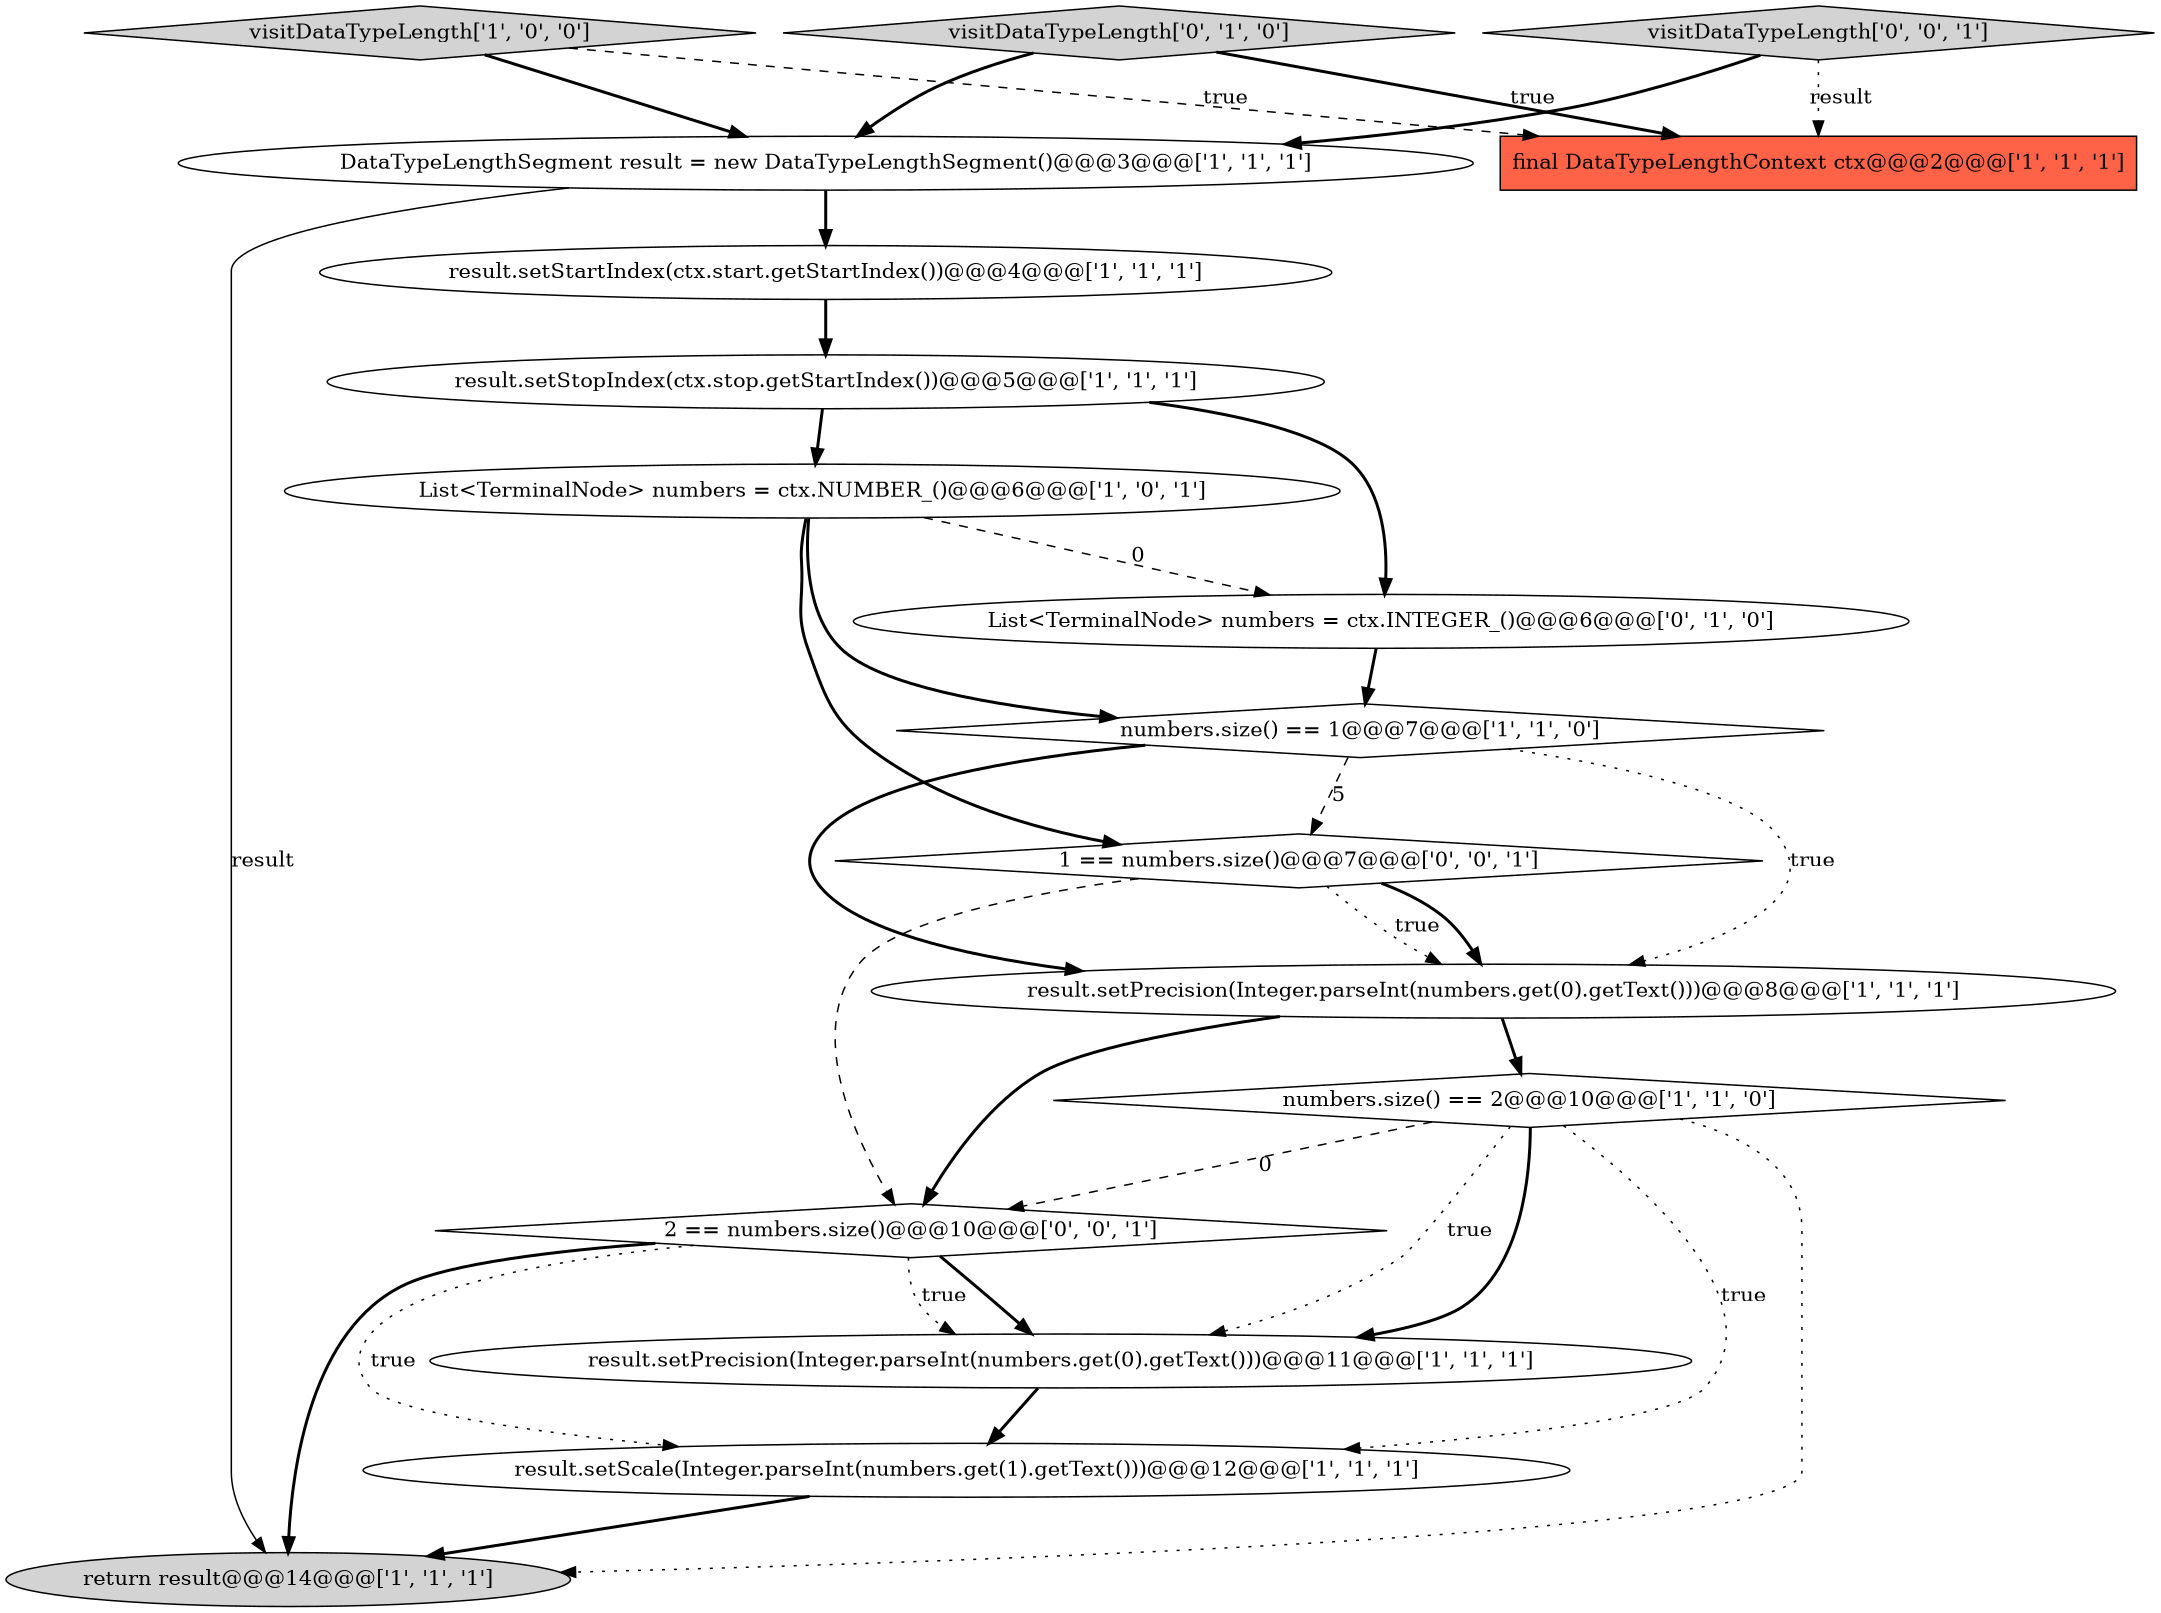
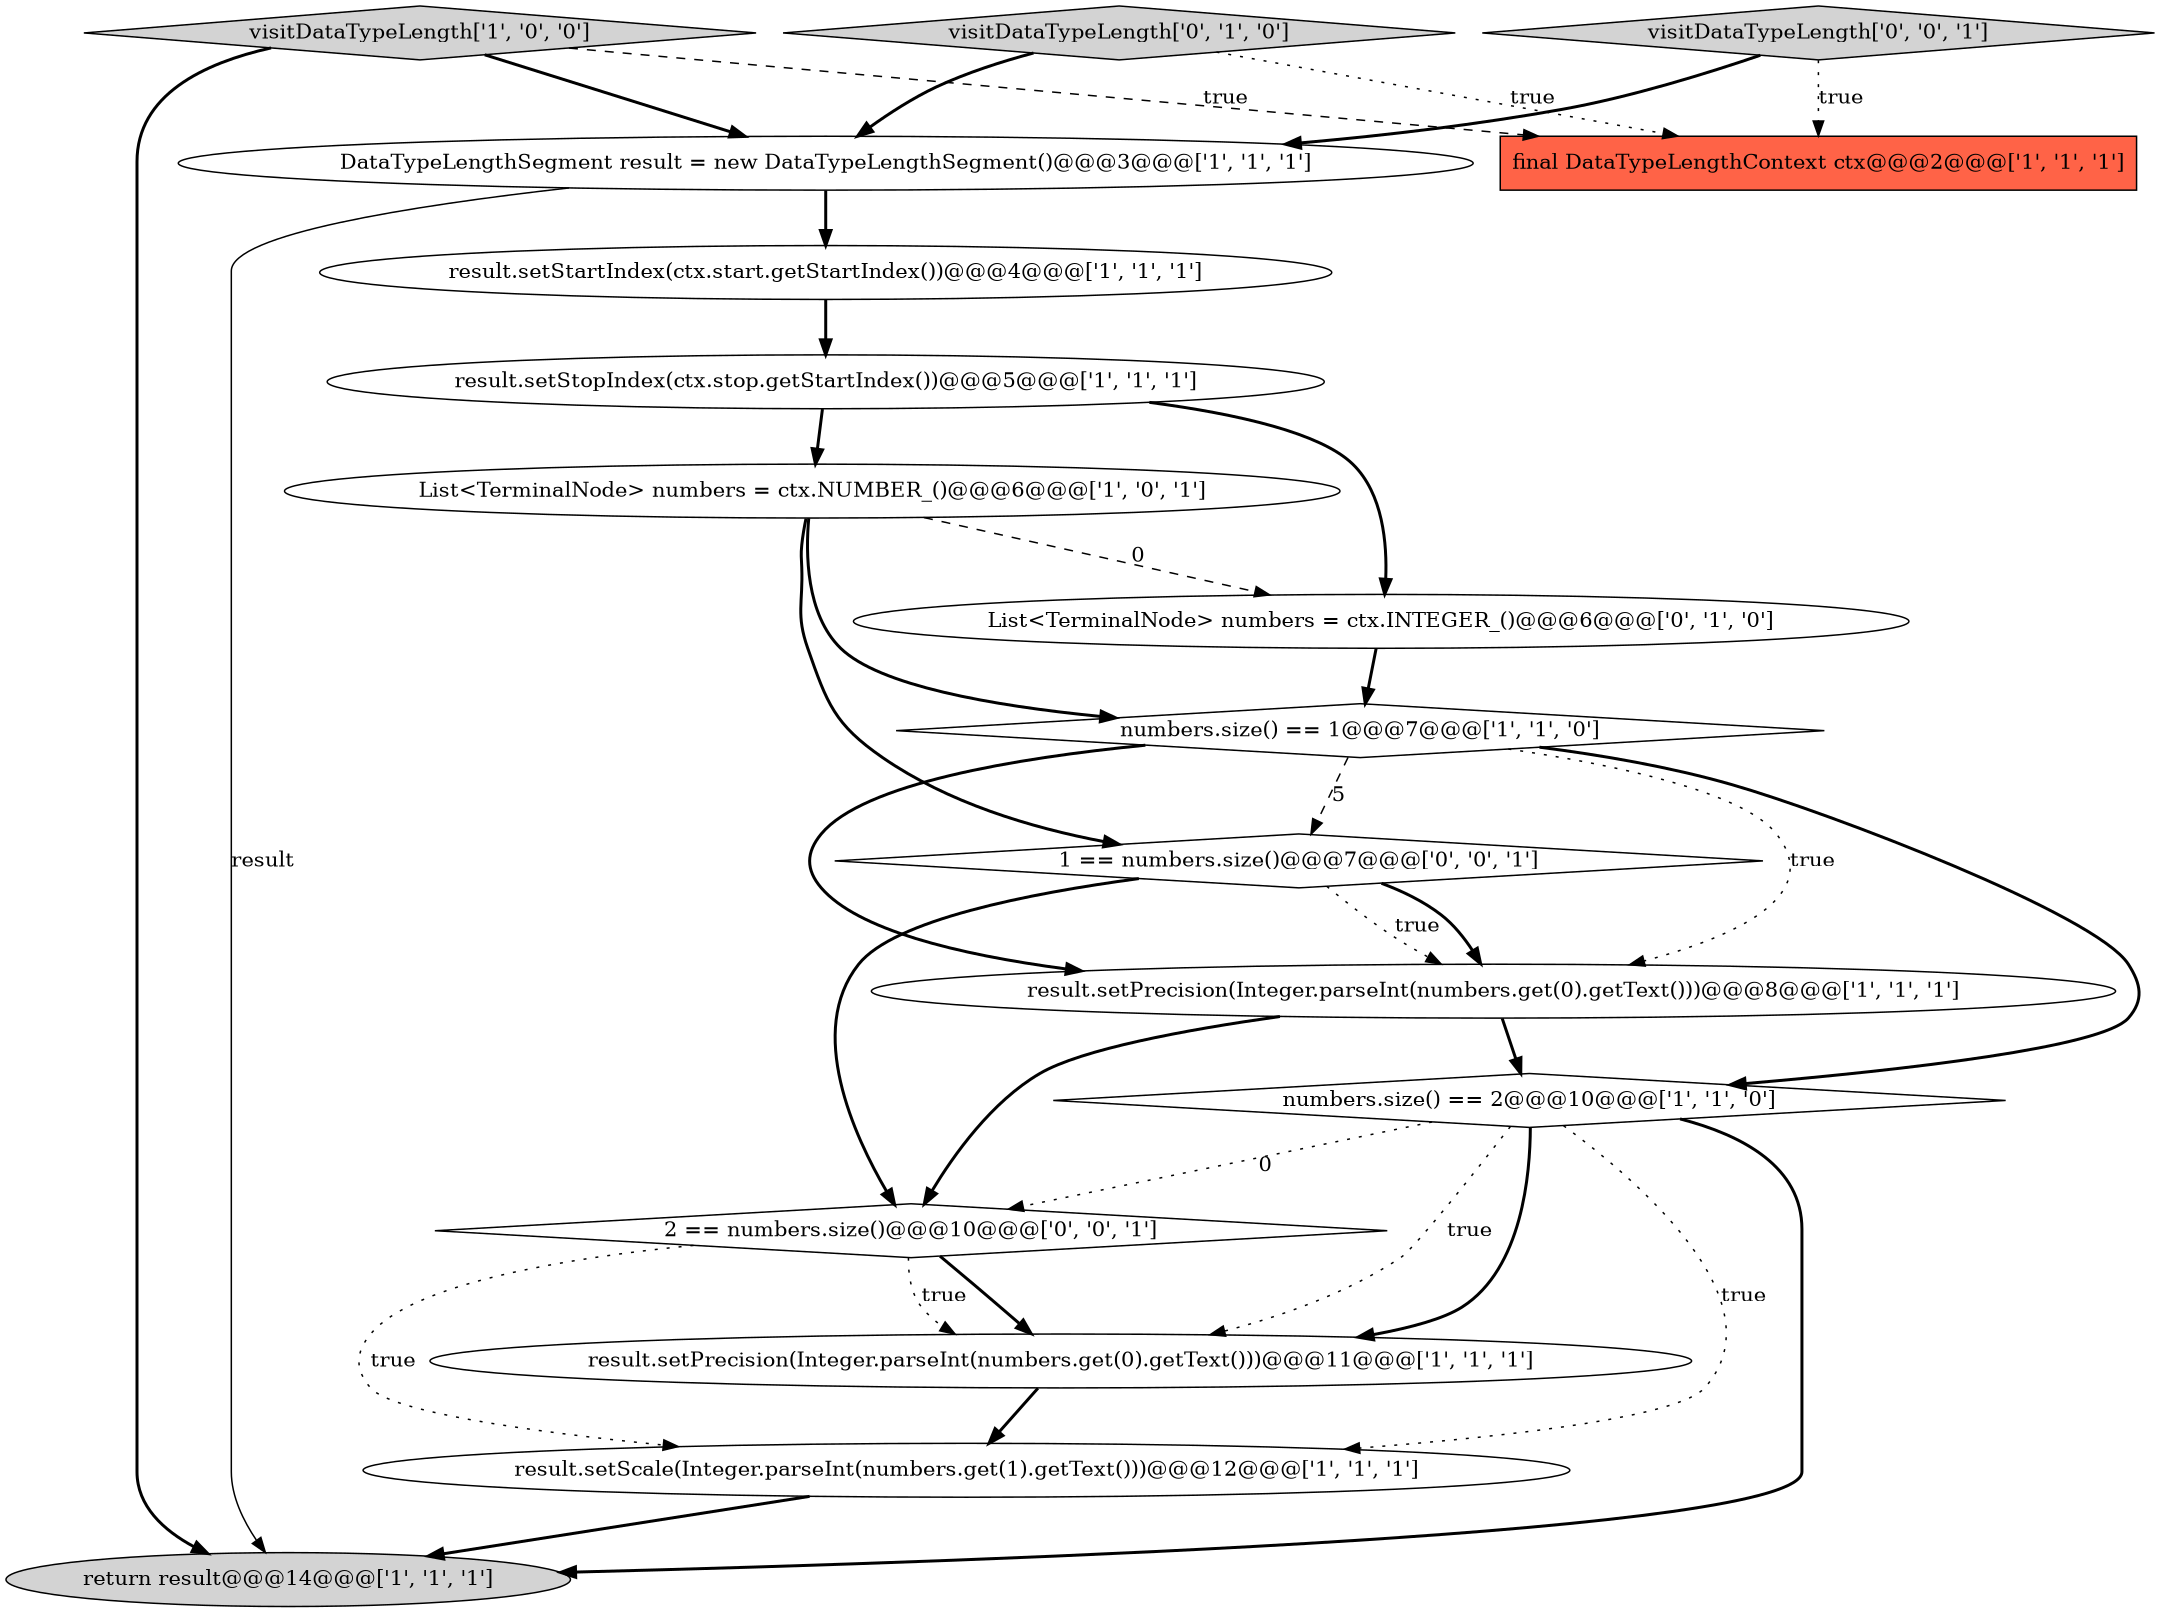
(1440, 93) -> (1440, 93)
(1842, 98) -> (1842, 98)
none -> (2053, 912)
(879, 947) -> (879, 947)
(1228, 1164) -> (1228, 1164)
(390, 1294) -> (137, 771)
(1403, 1537) -> (1403, 1537)
